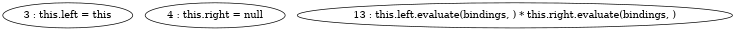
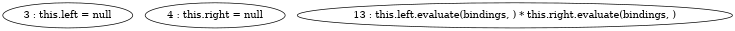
(68, 15) -> (68, 15)
